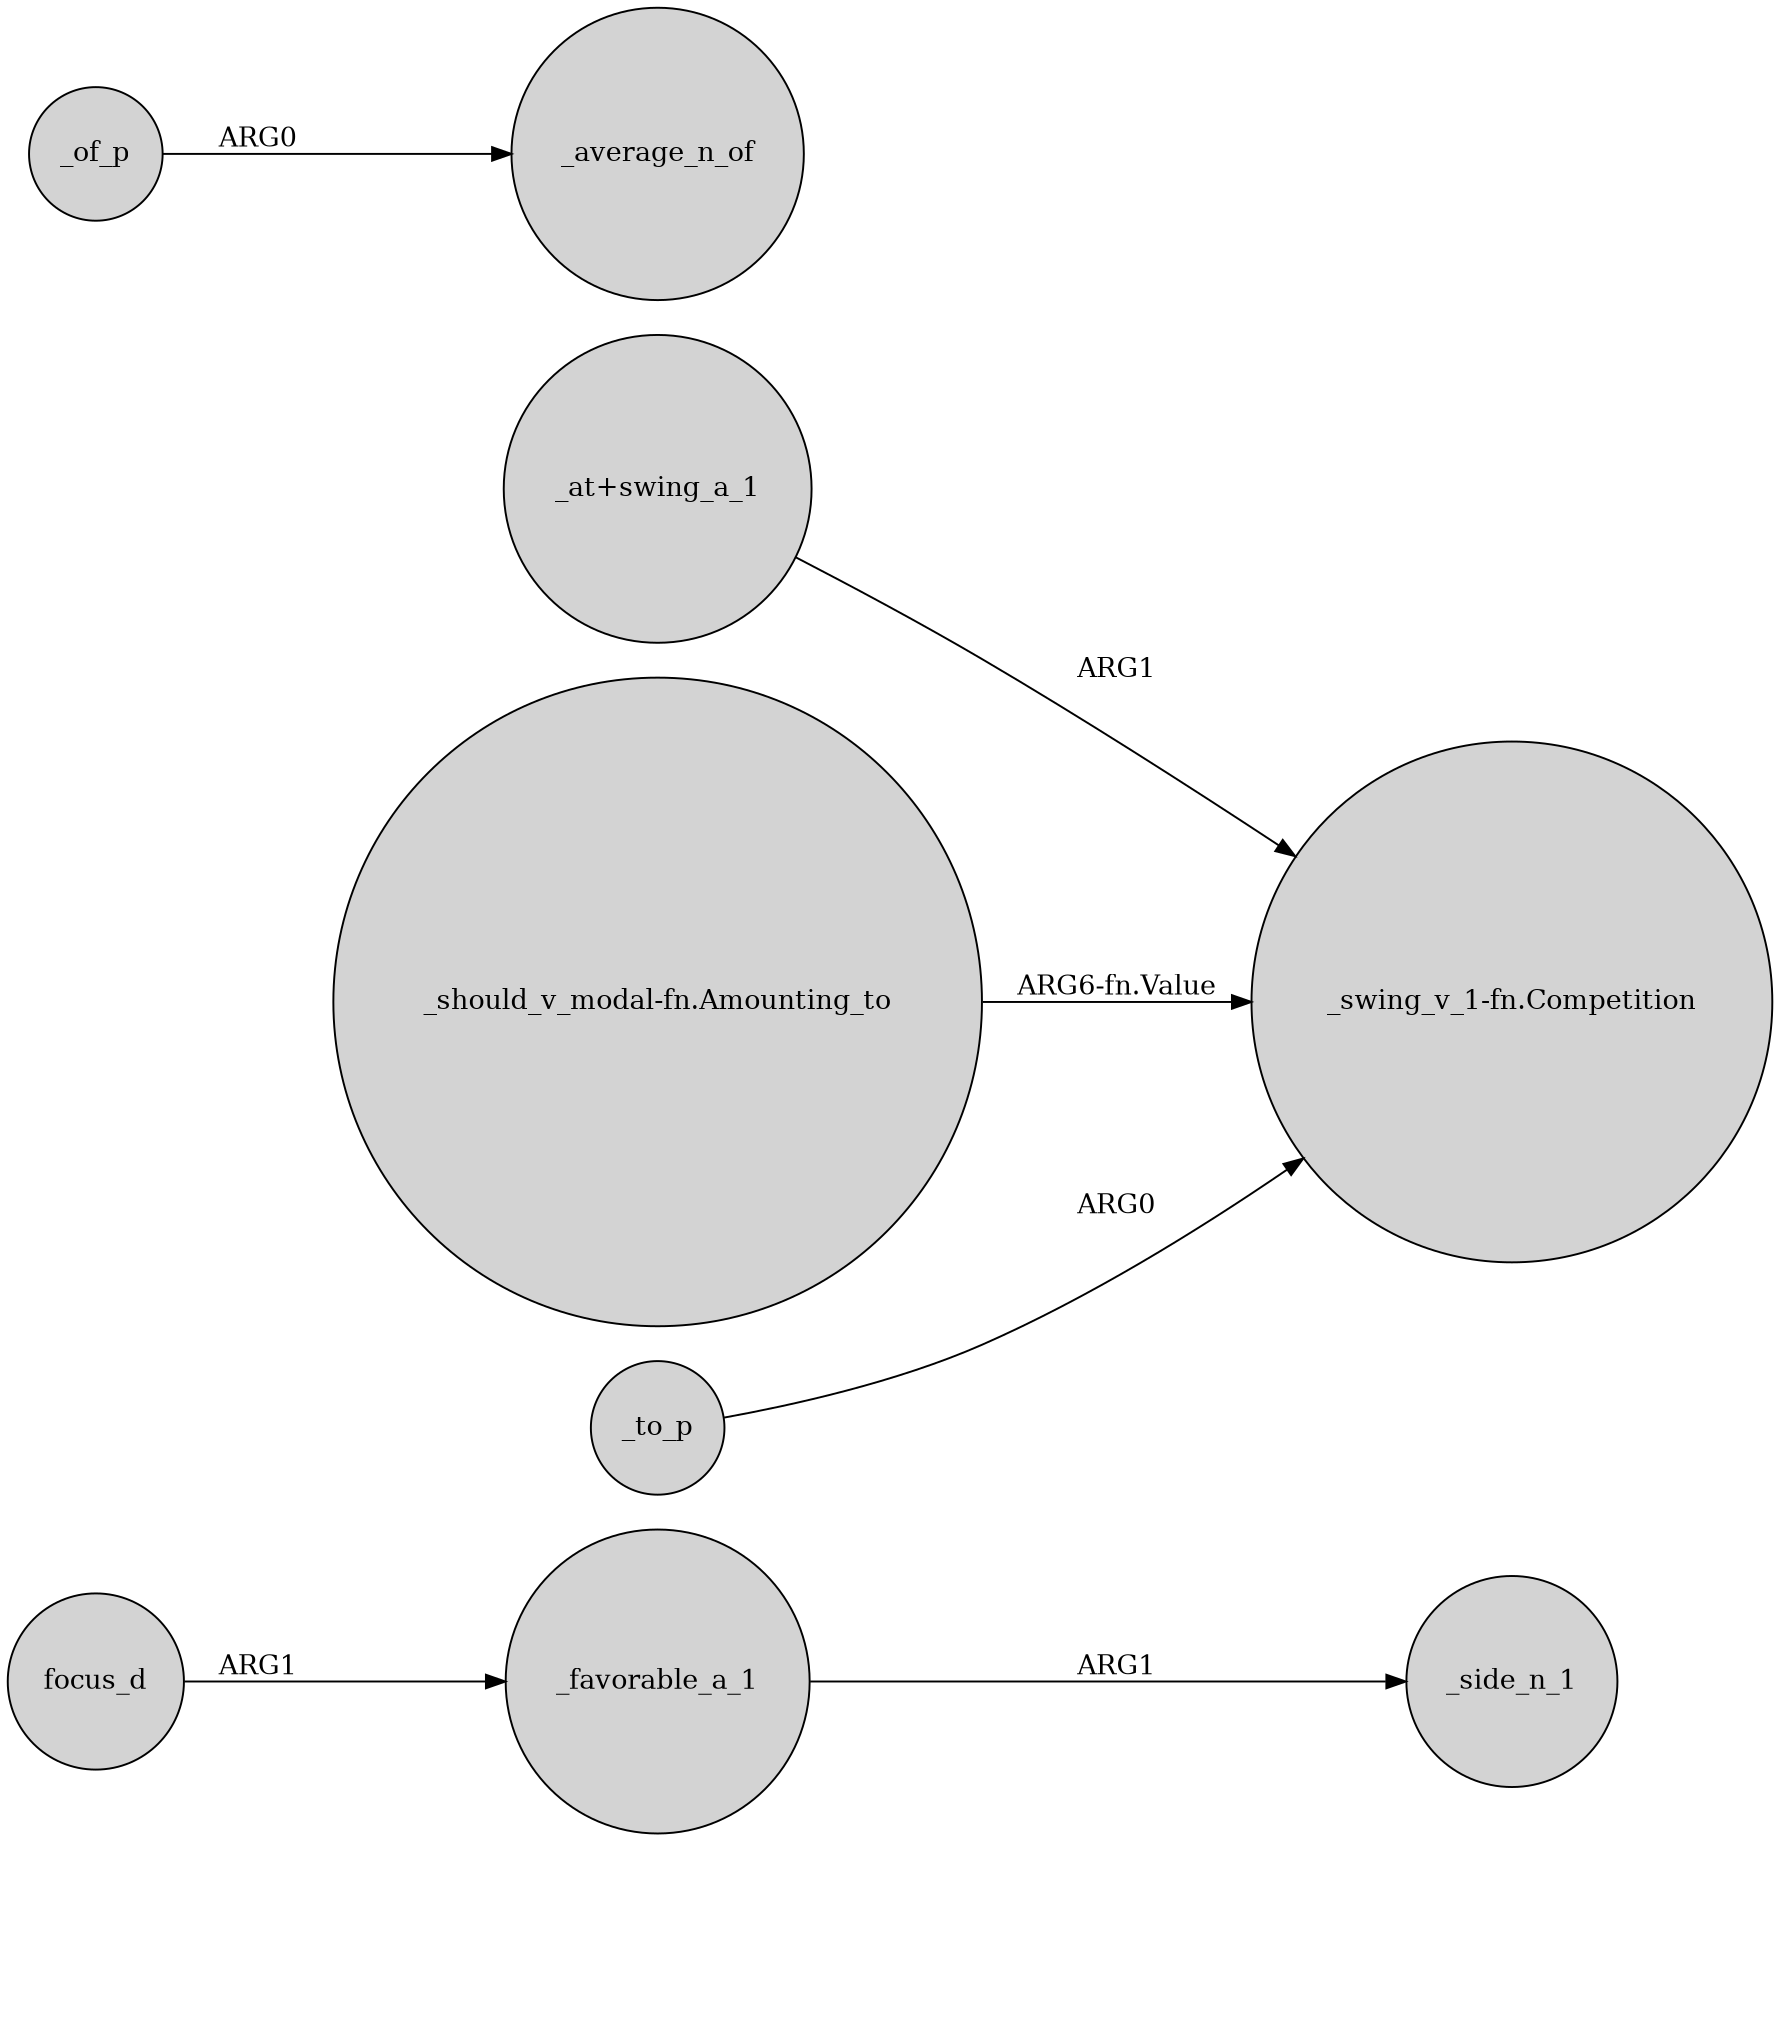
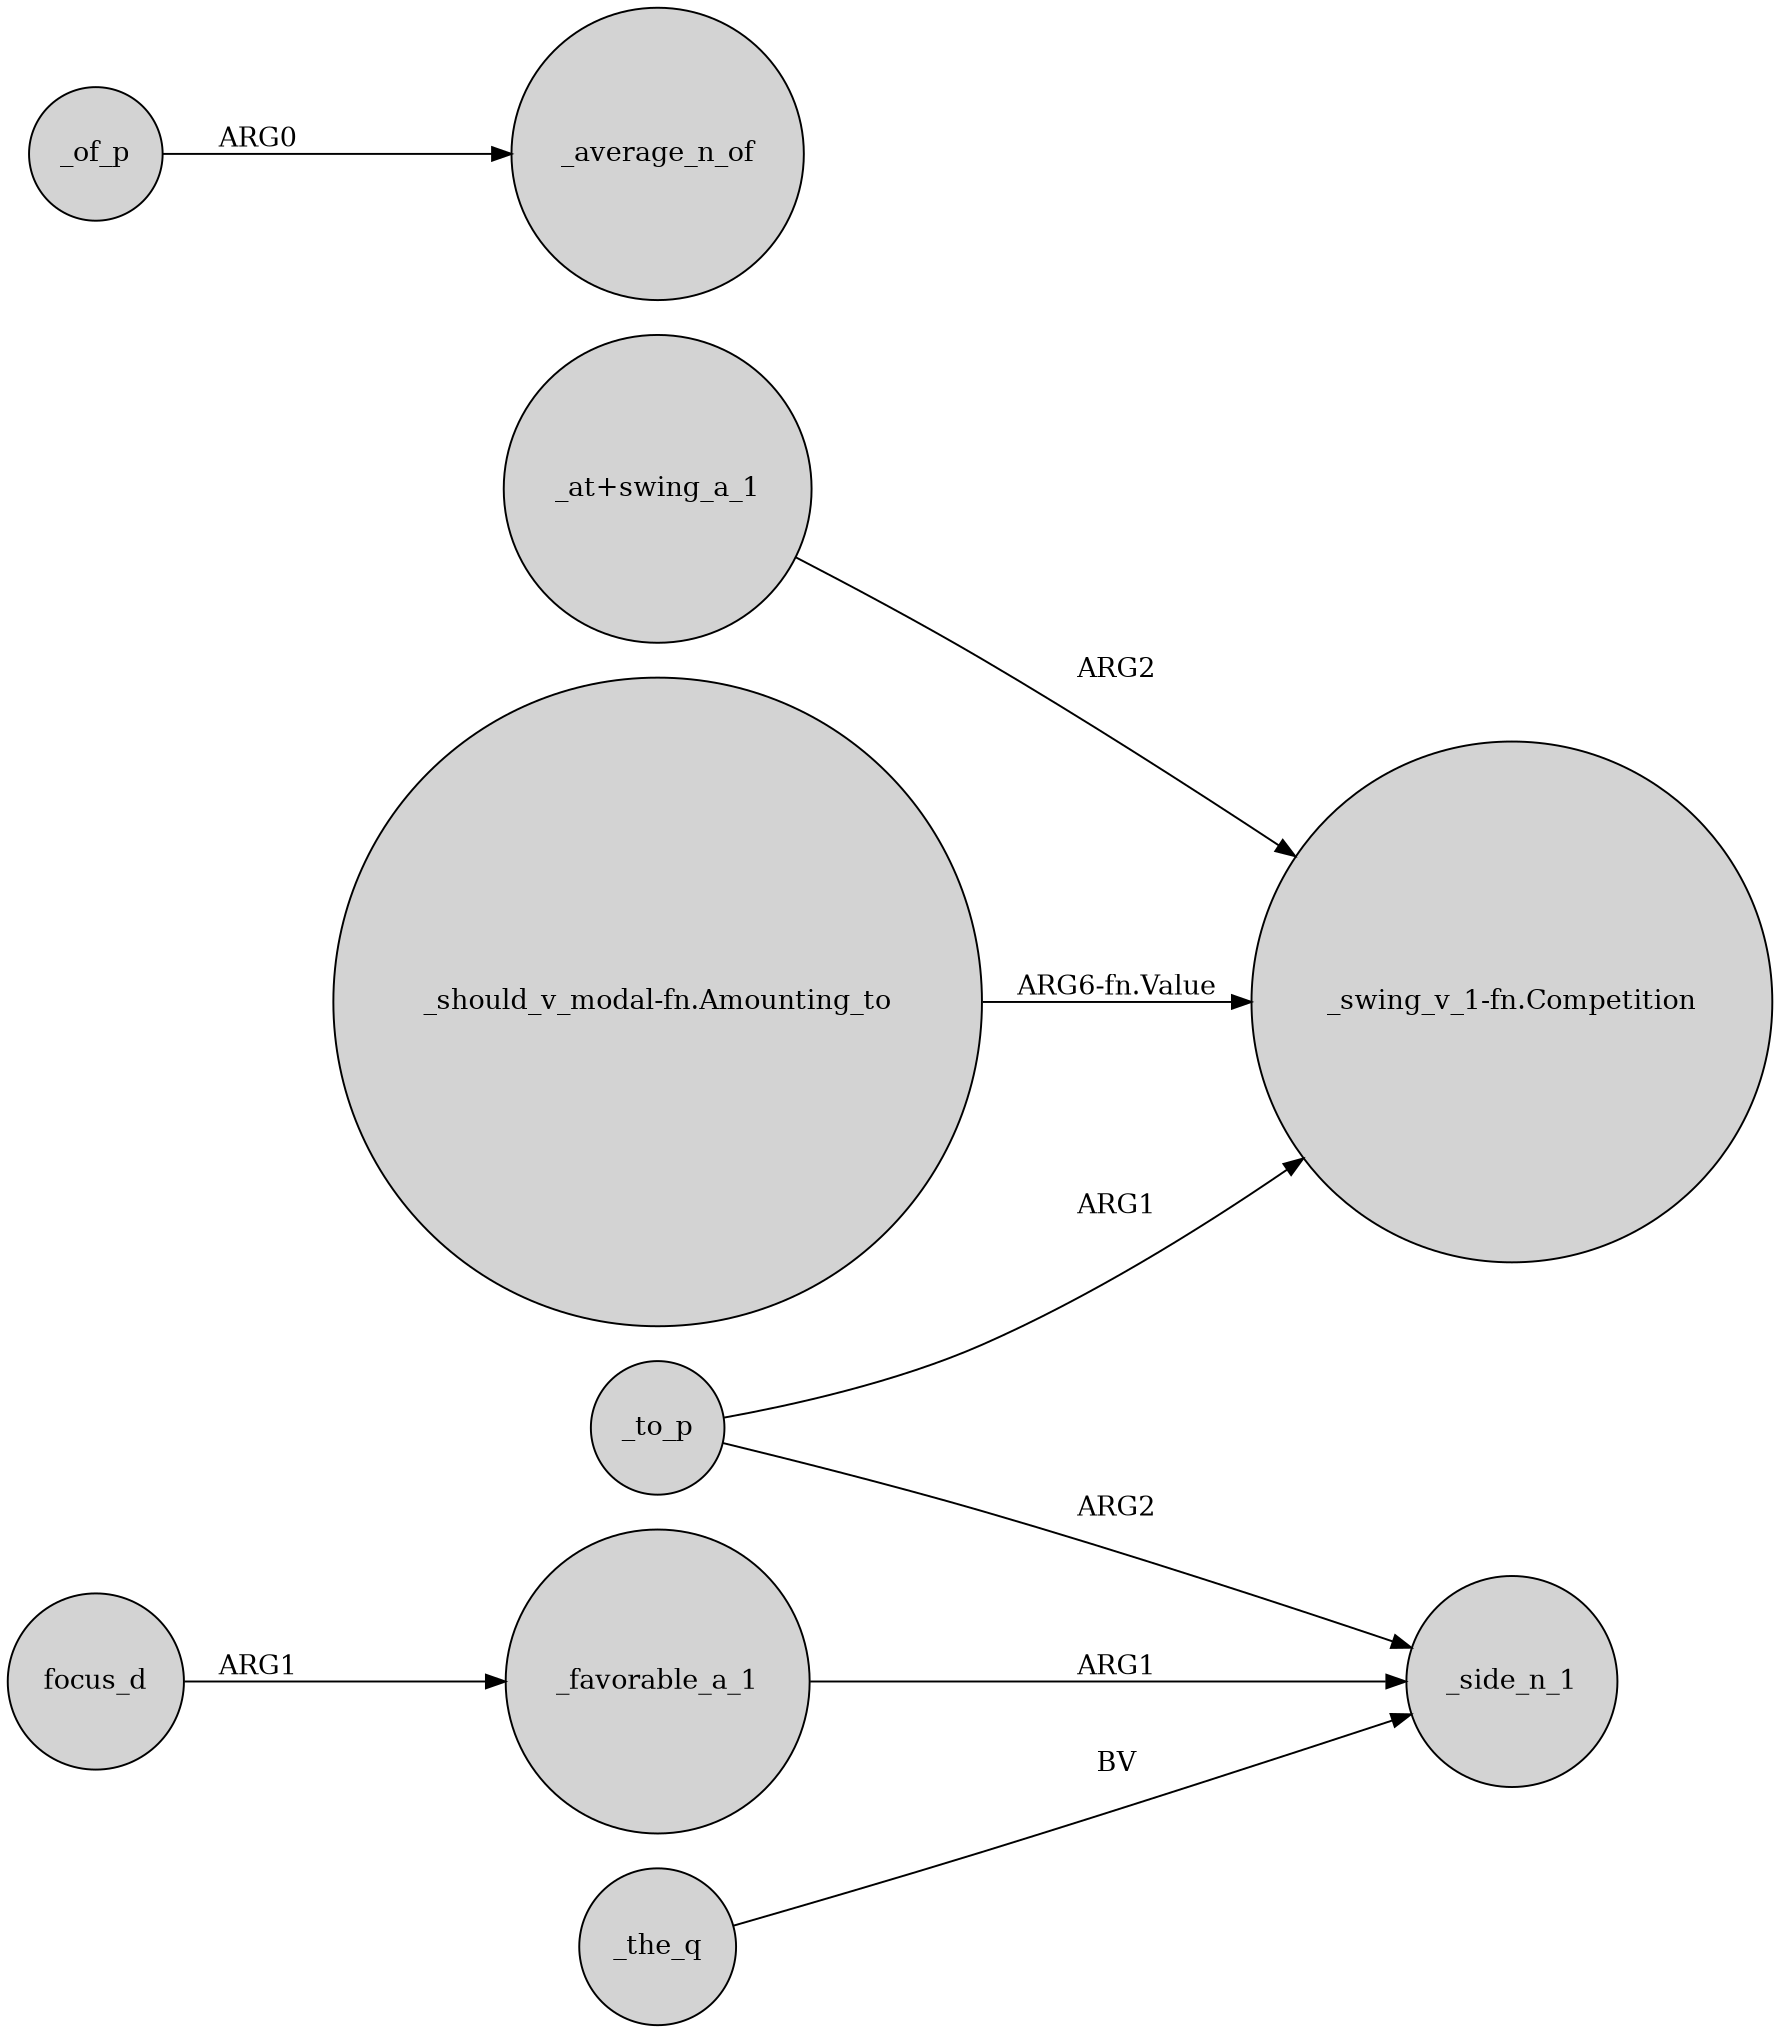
(1117, 670) -> (1117, 670)
(1117, 1206) -> (1117, 1206)
none -> (1060, 1534)
none -> (658, 1947)
